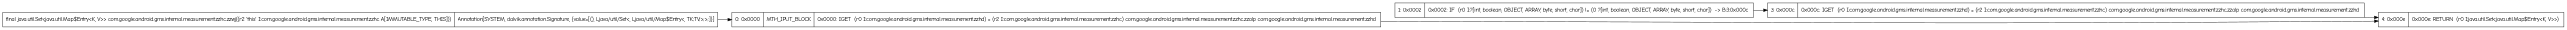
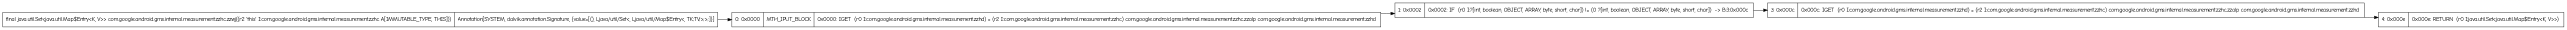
(1878, 23) -> (1386, 14)
